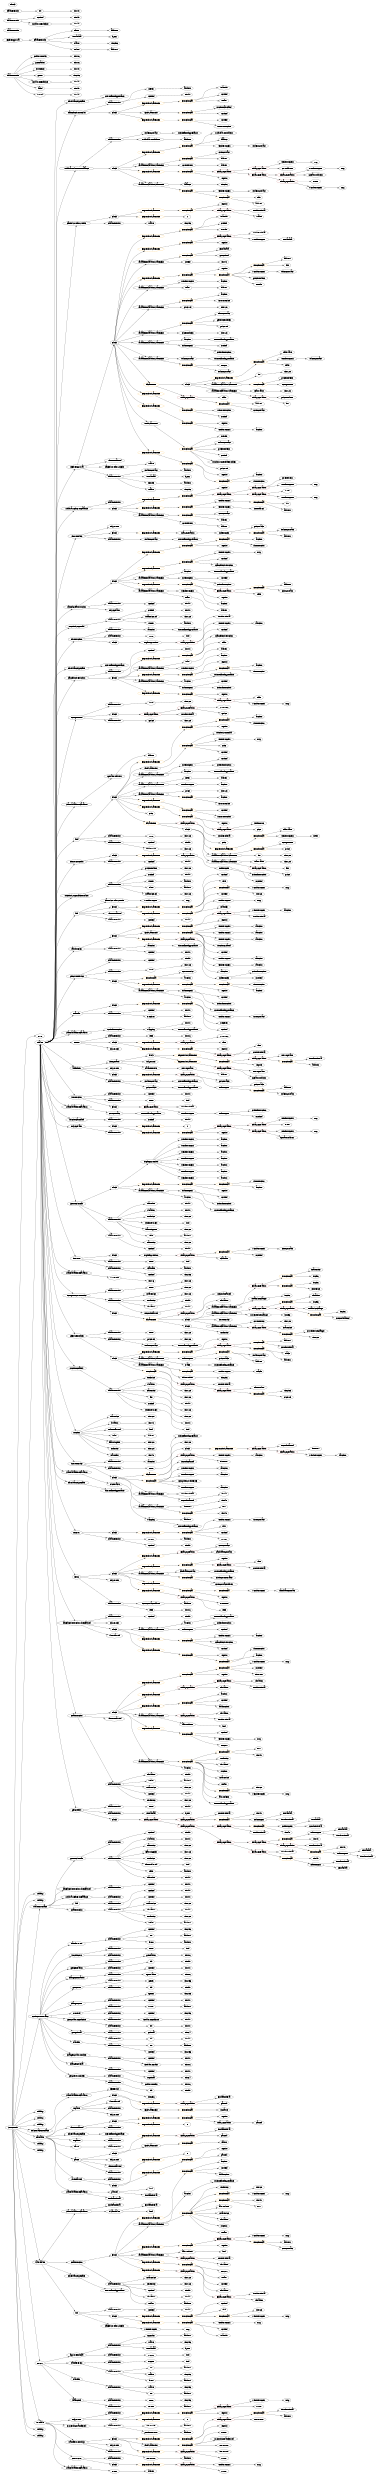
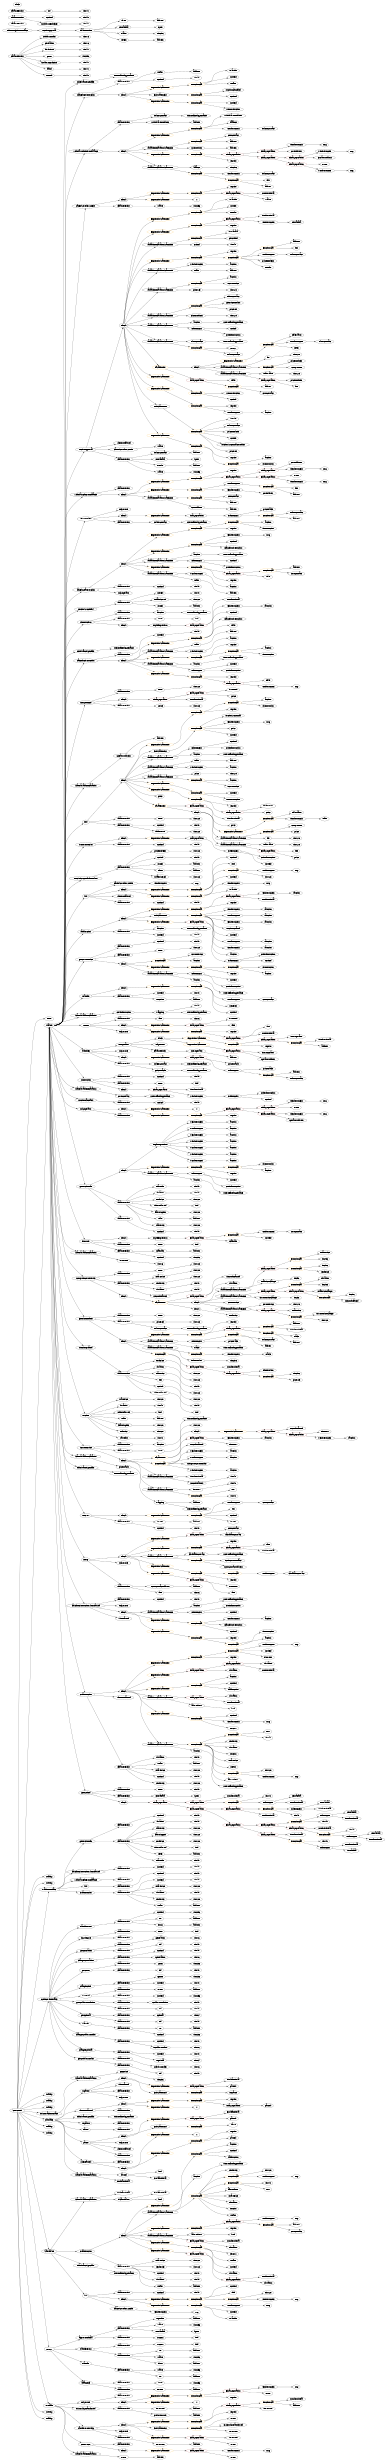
none -> (17, 30)
